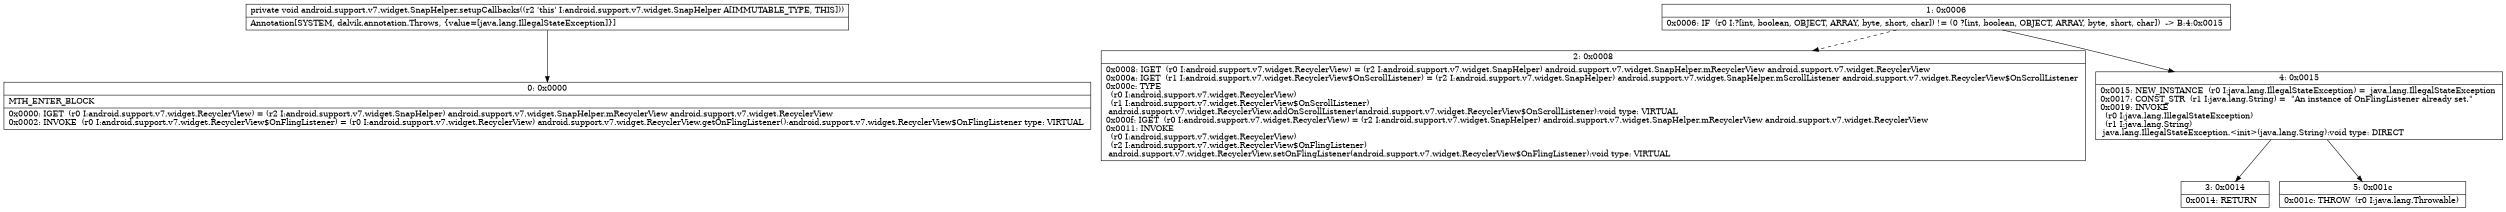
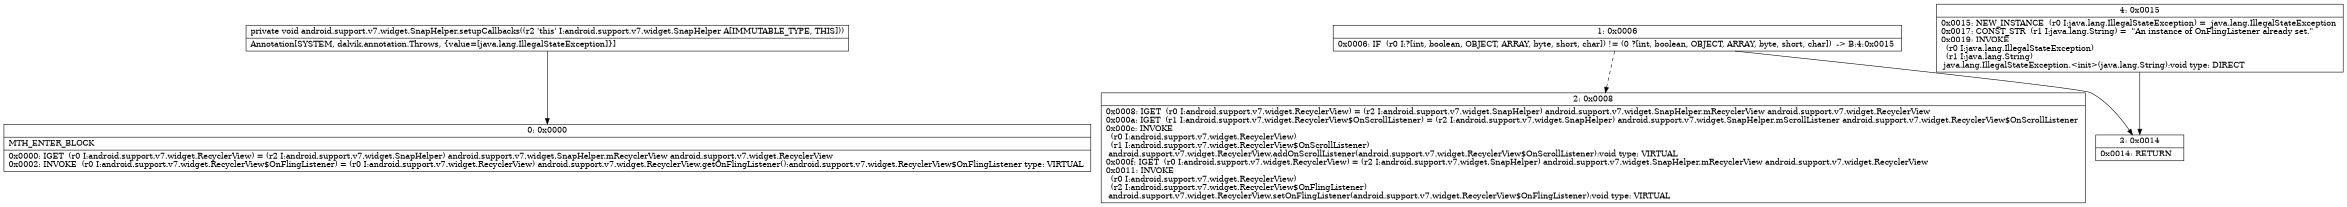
(2086, 49) -> (1940, 73)
(1136, 87) -> (1142, 129)
(2373, 194) -> none
